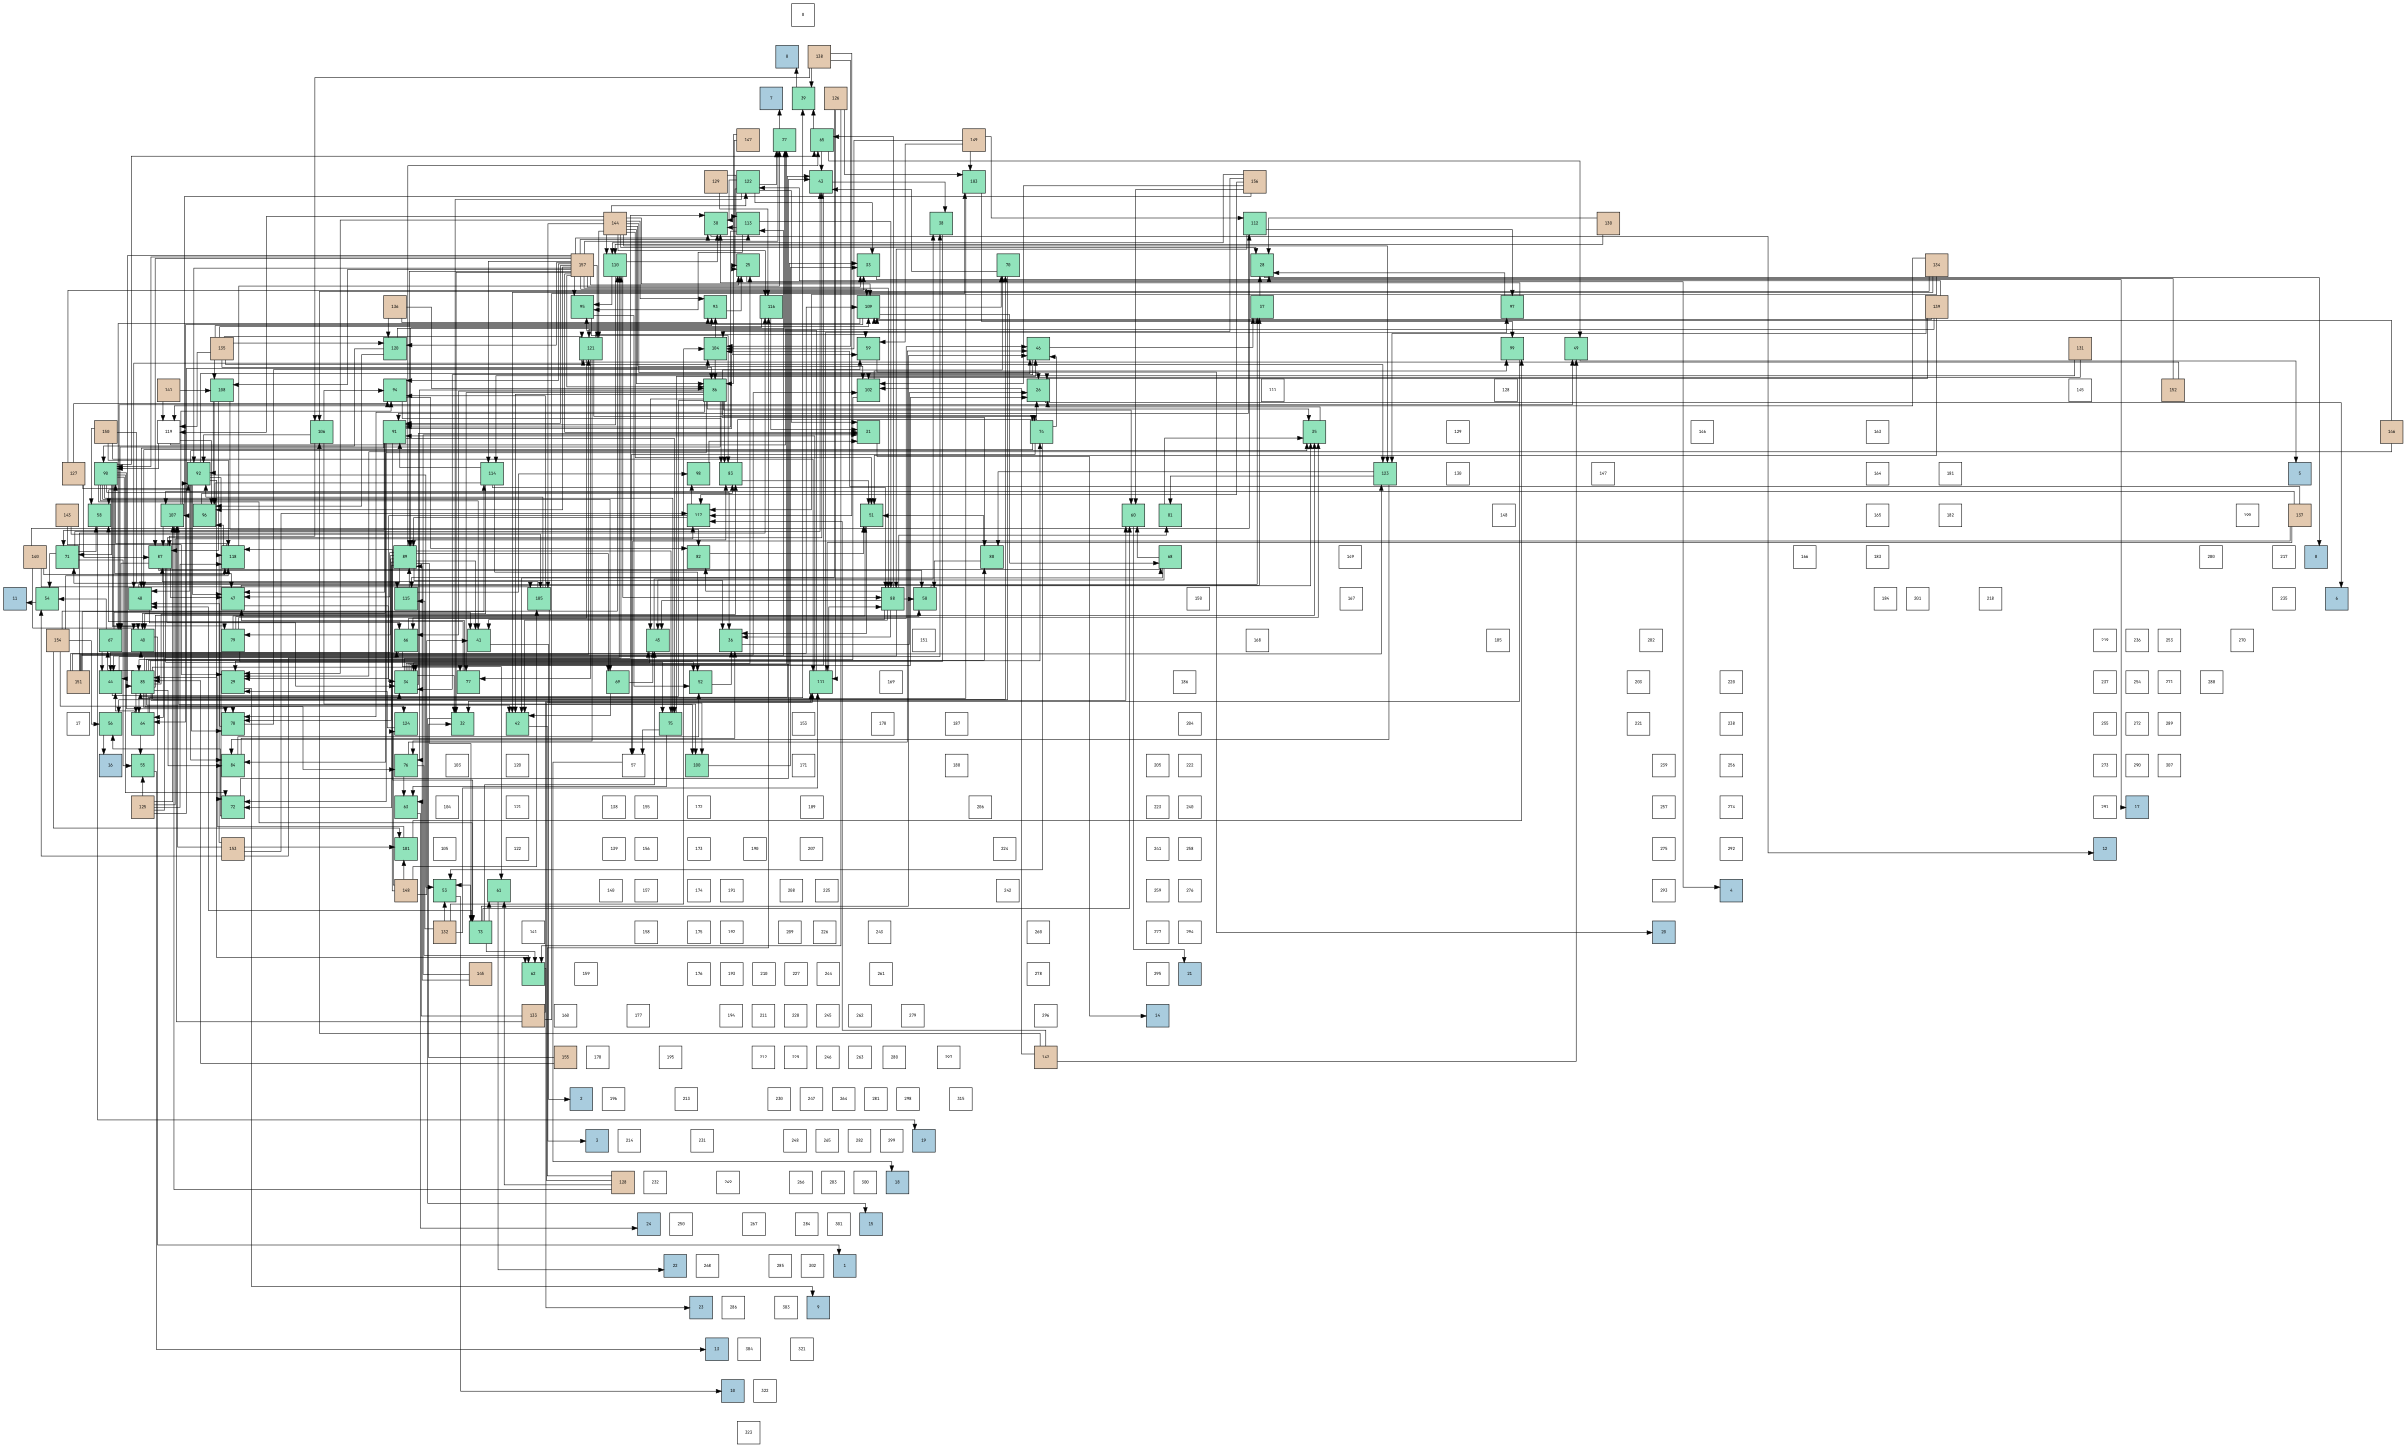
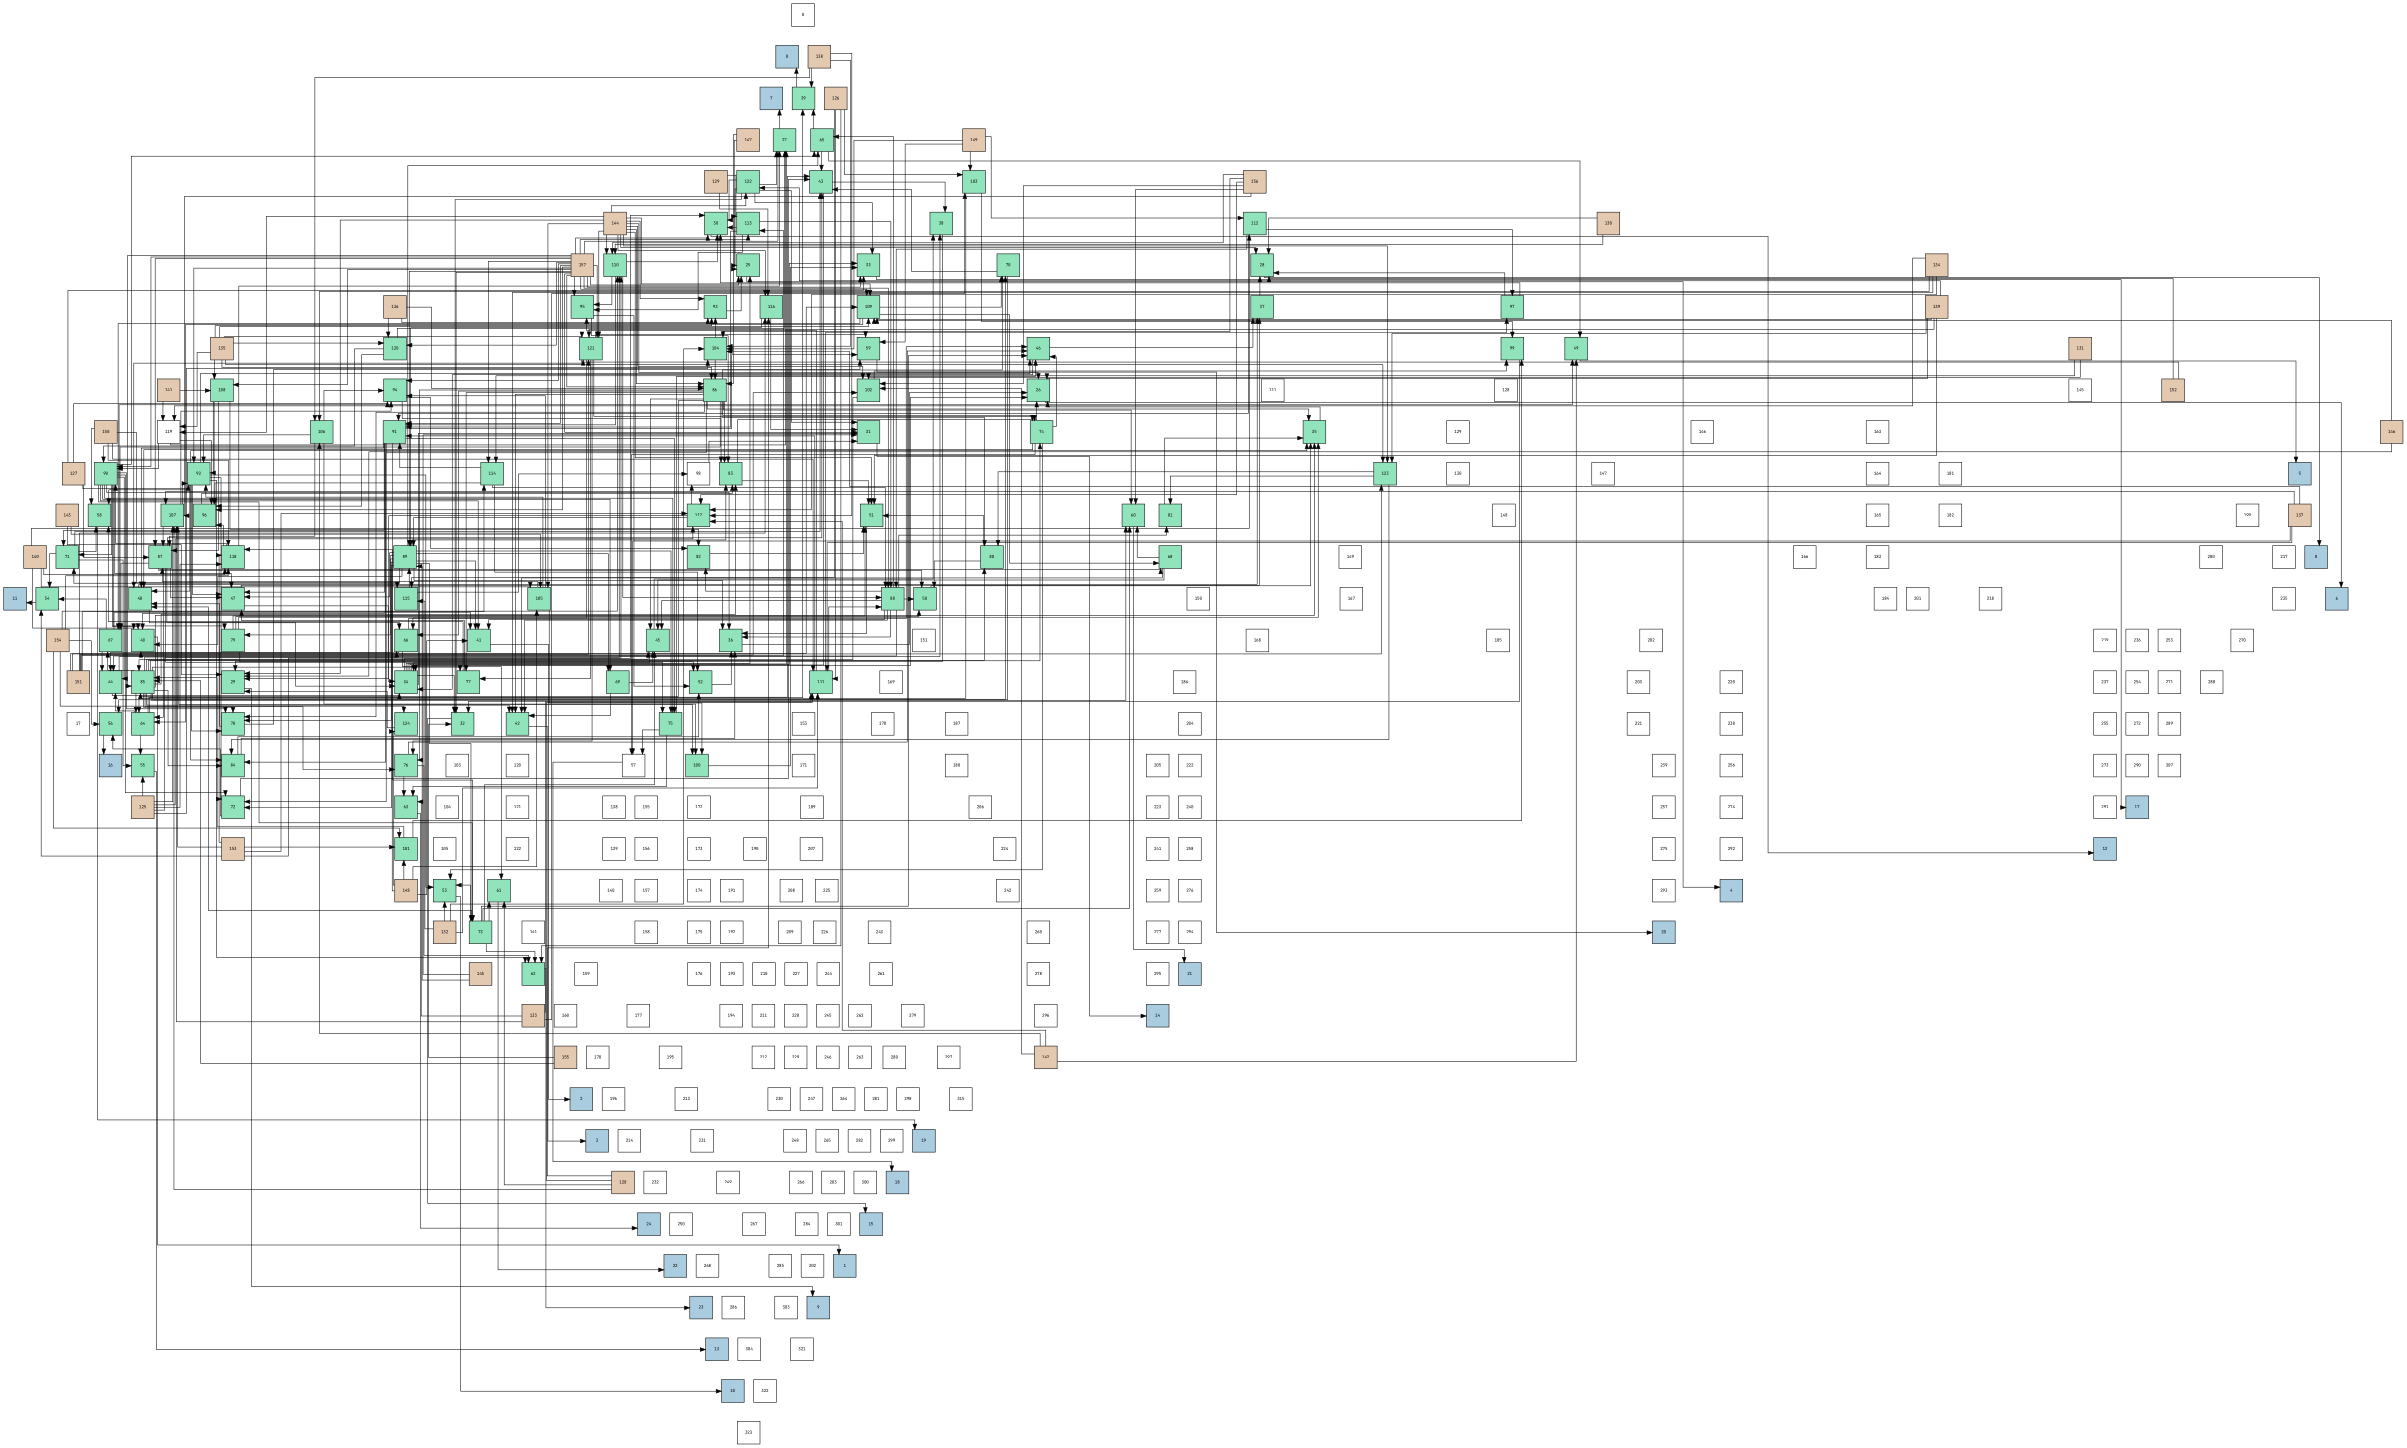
(699, 474) -> (699, 474)
(375, 614) -> (251, 576)
